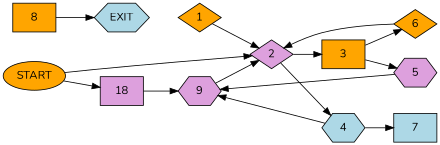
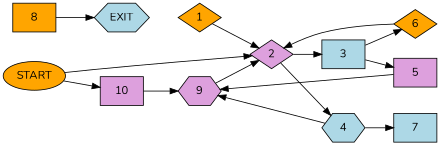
(343, 54) -> (343, 54)
(415, 73) -> (415, 73)
(122, 91) -> (122, 91)
